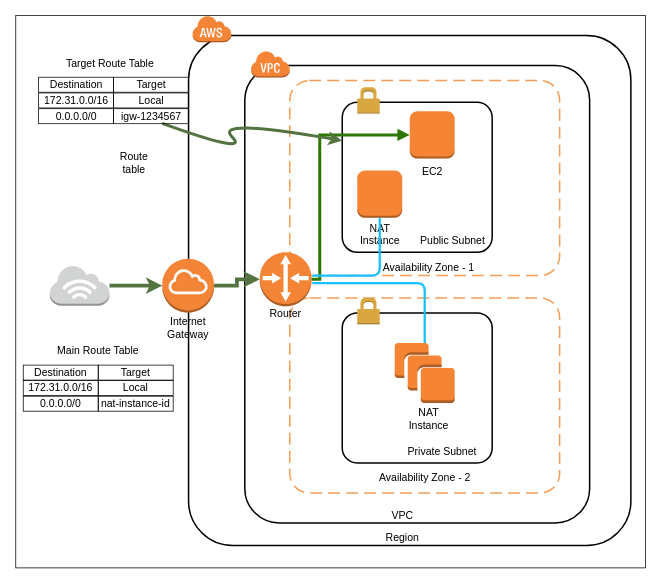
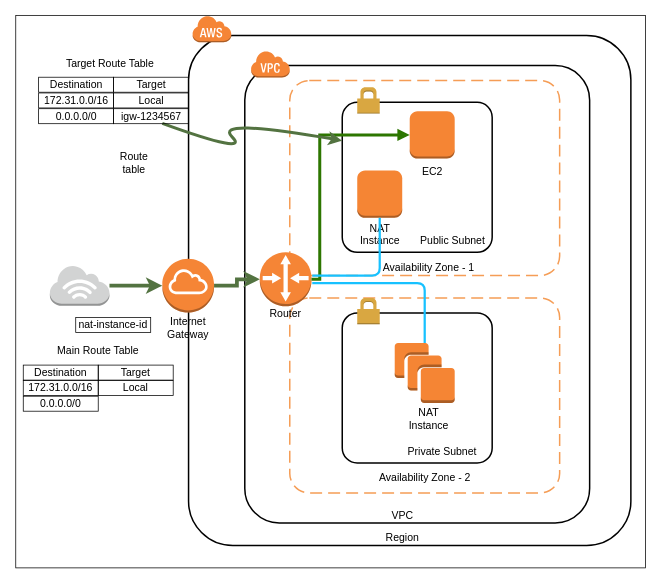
(135, 404) -> (113, 325)
